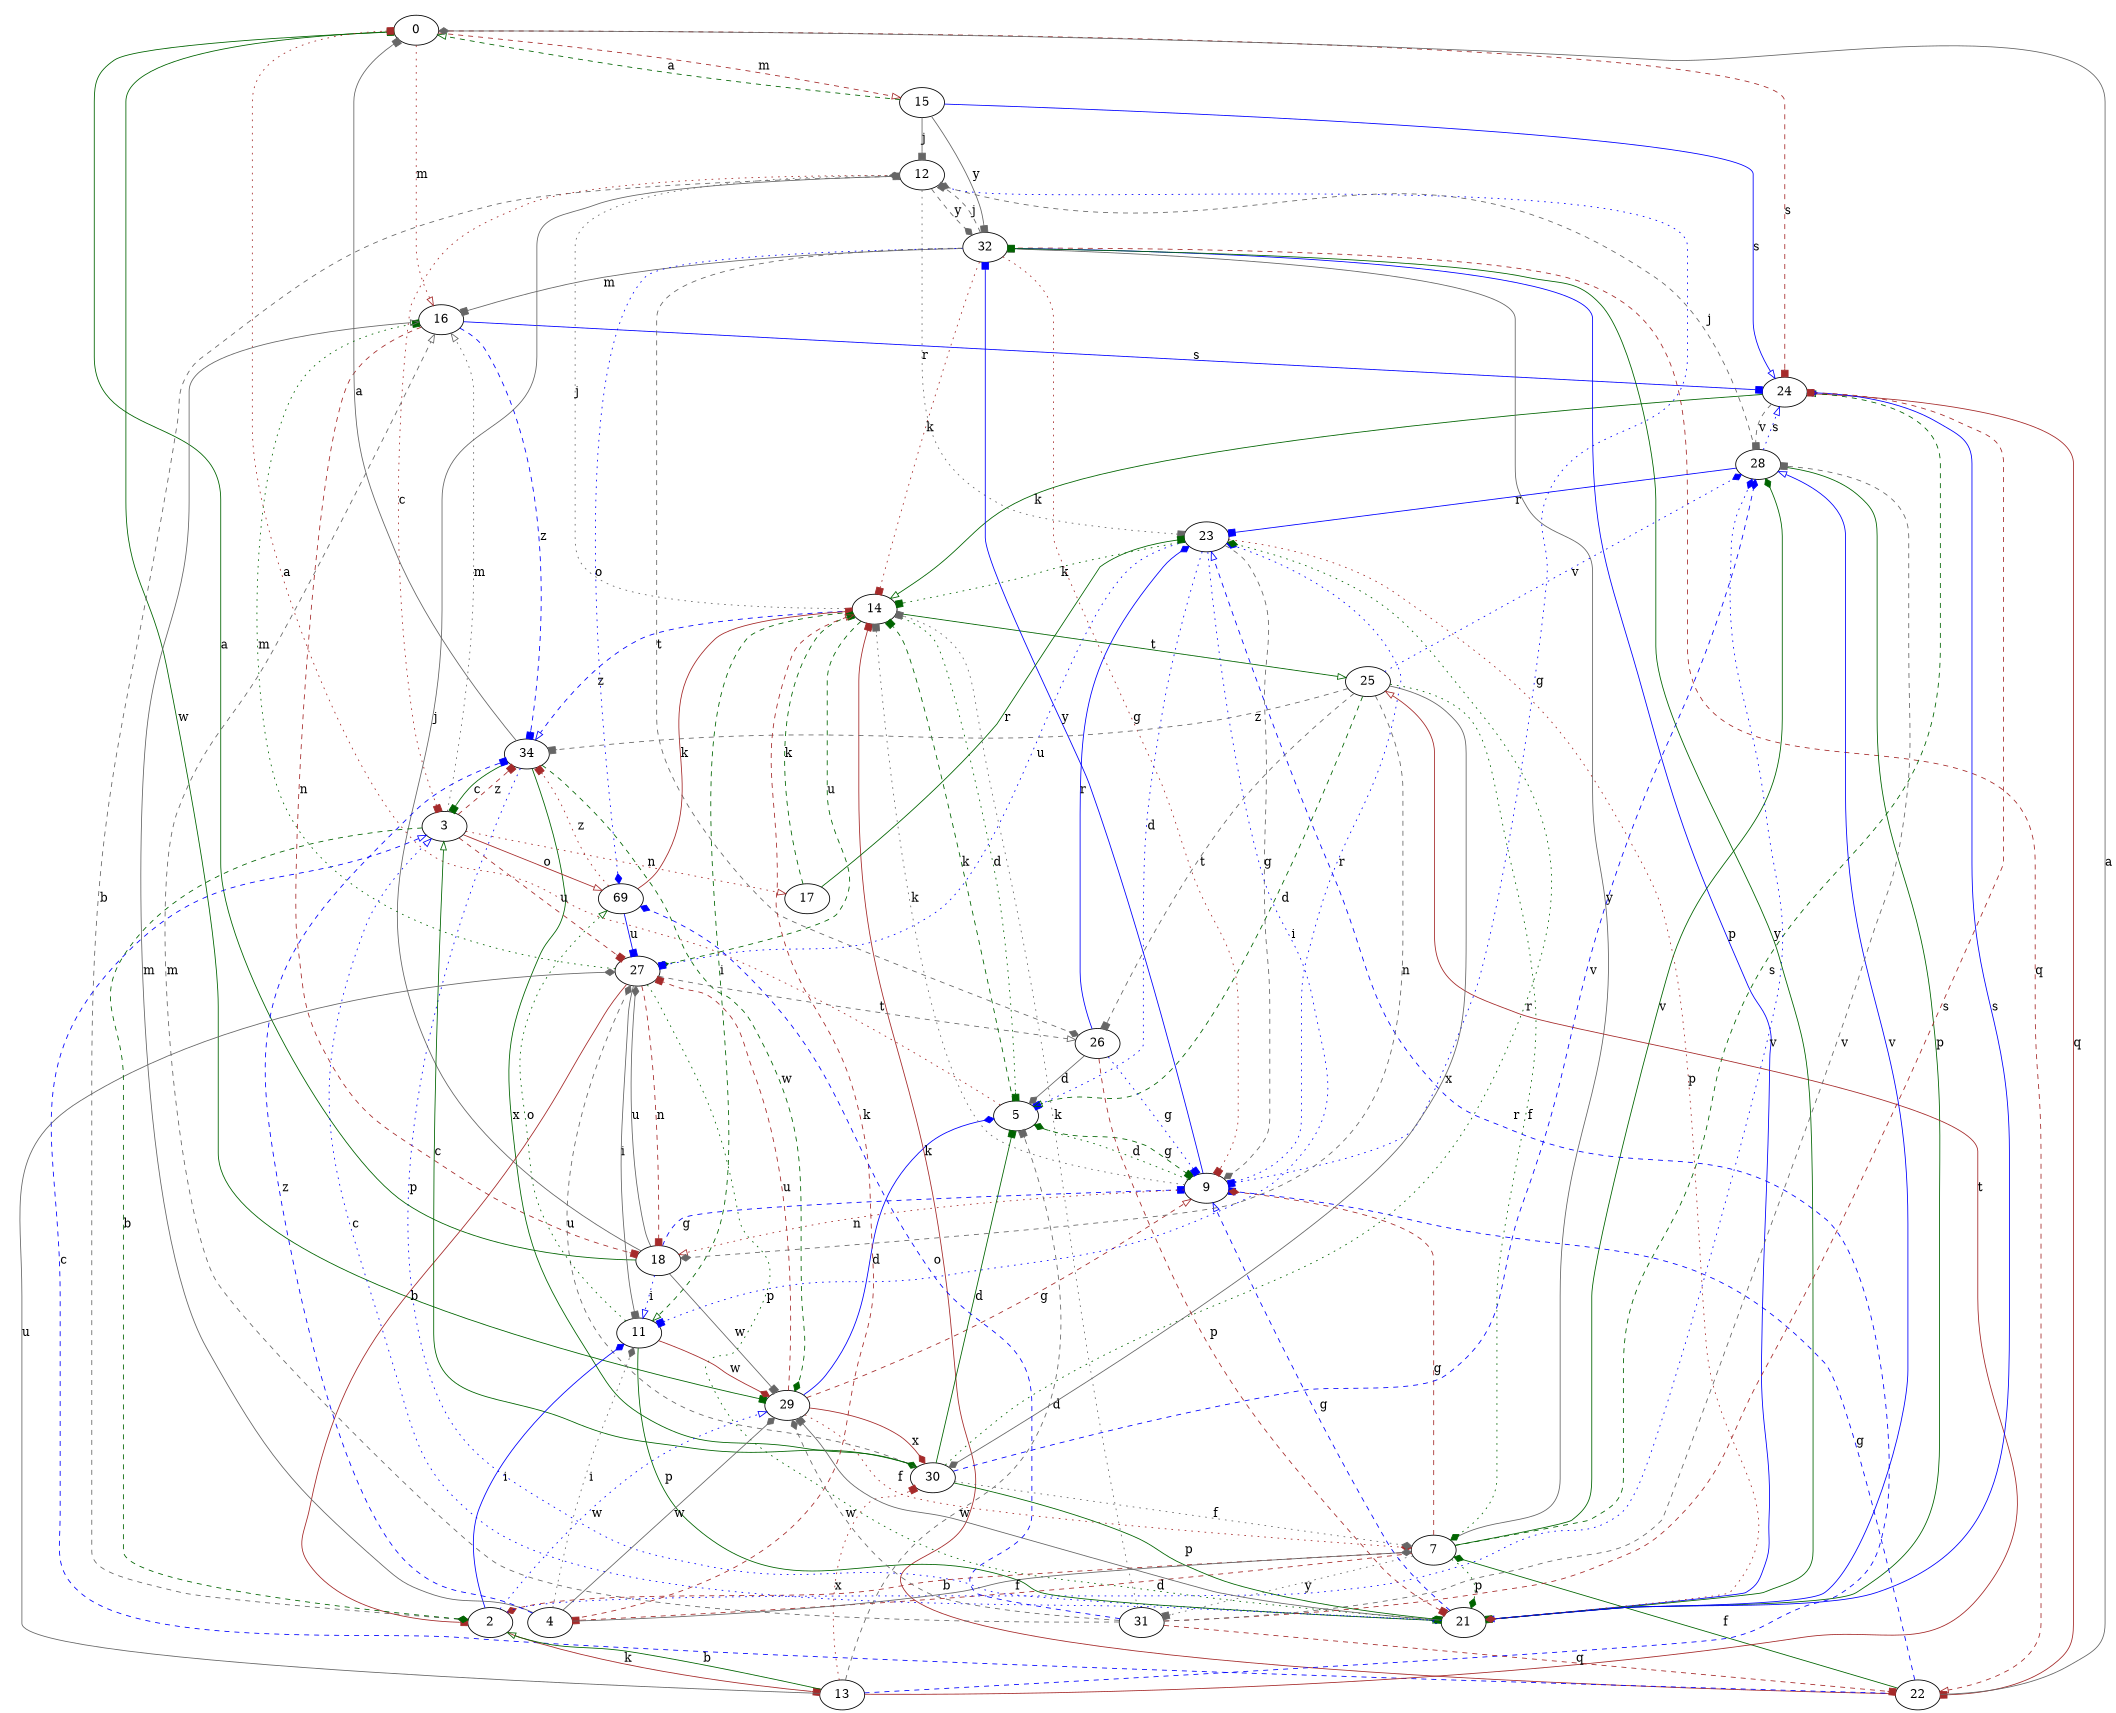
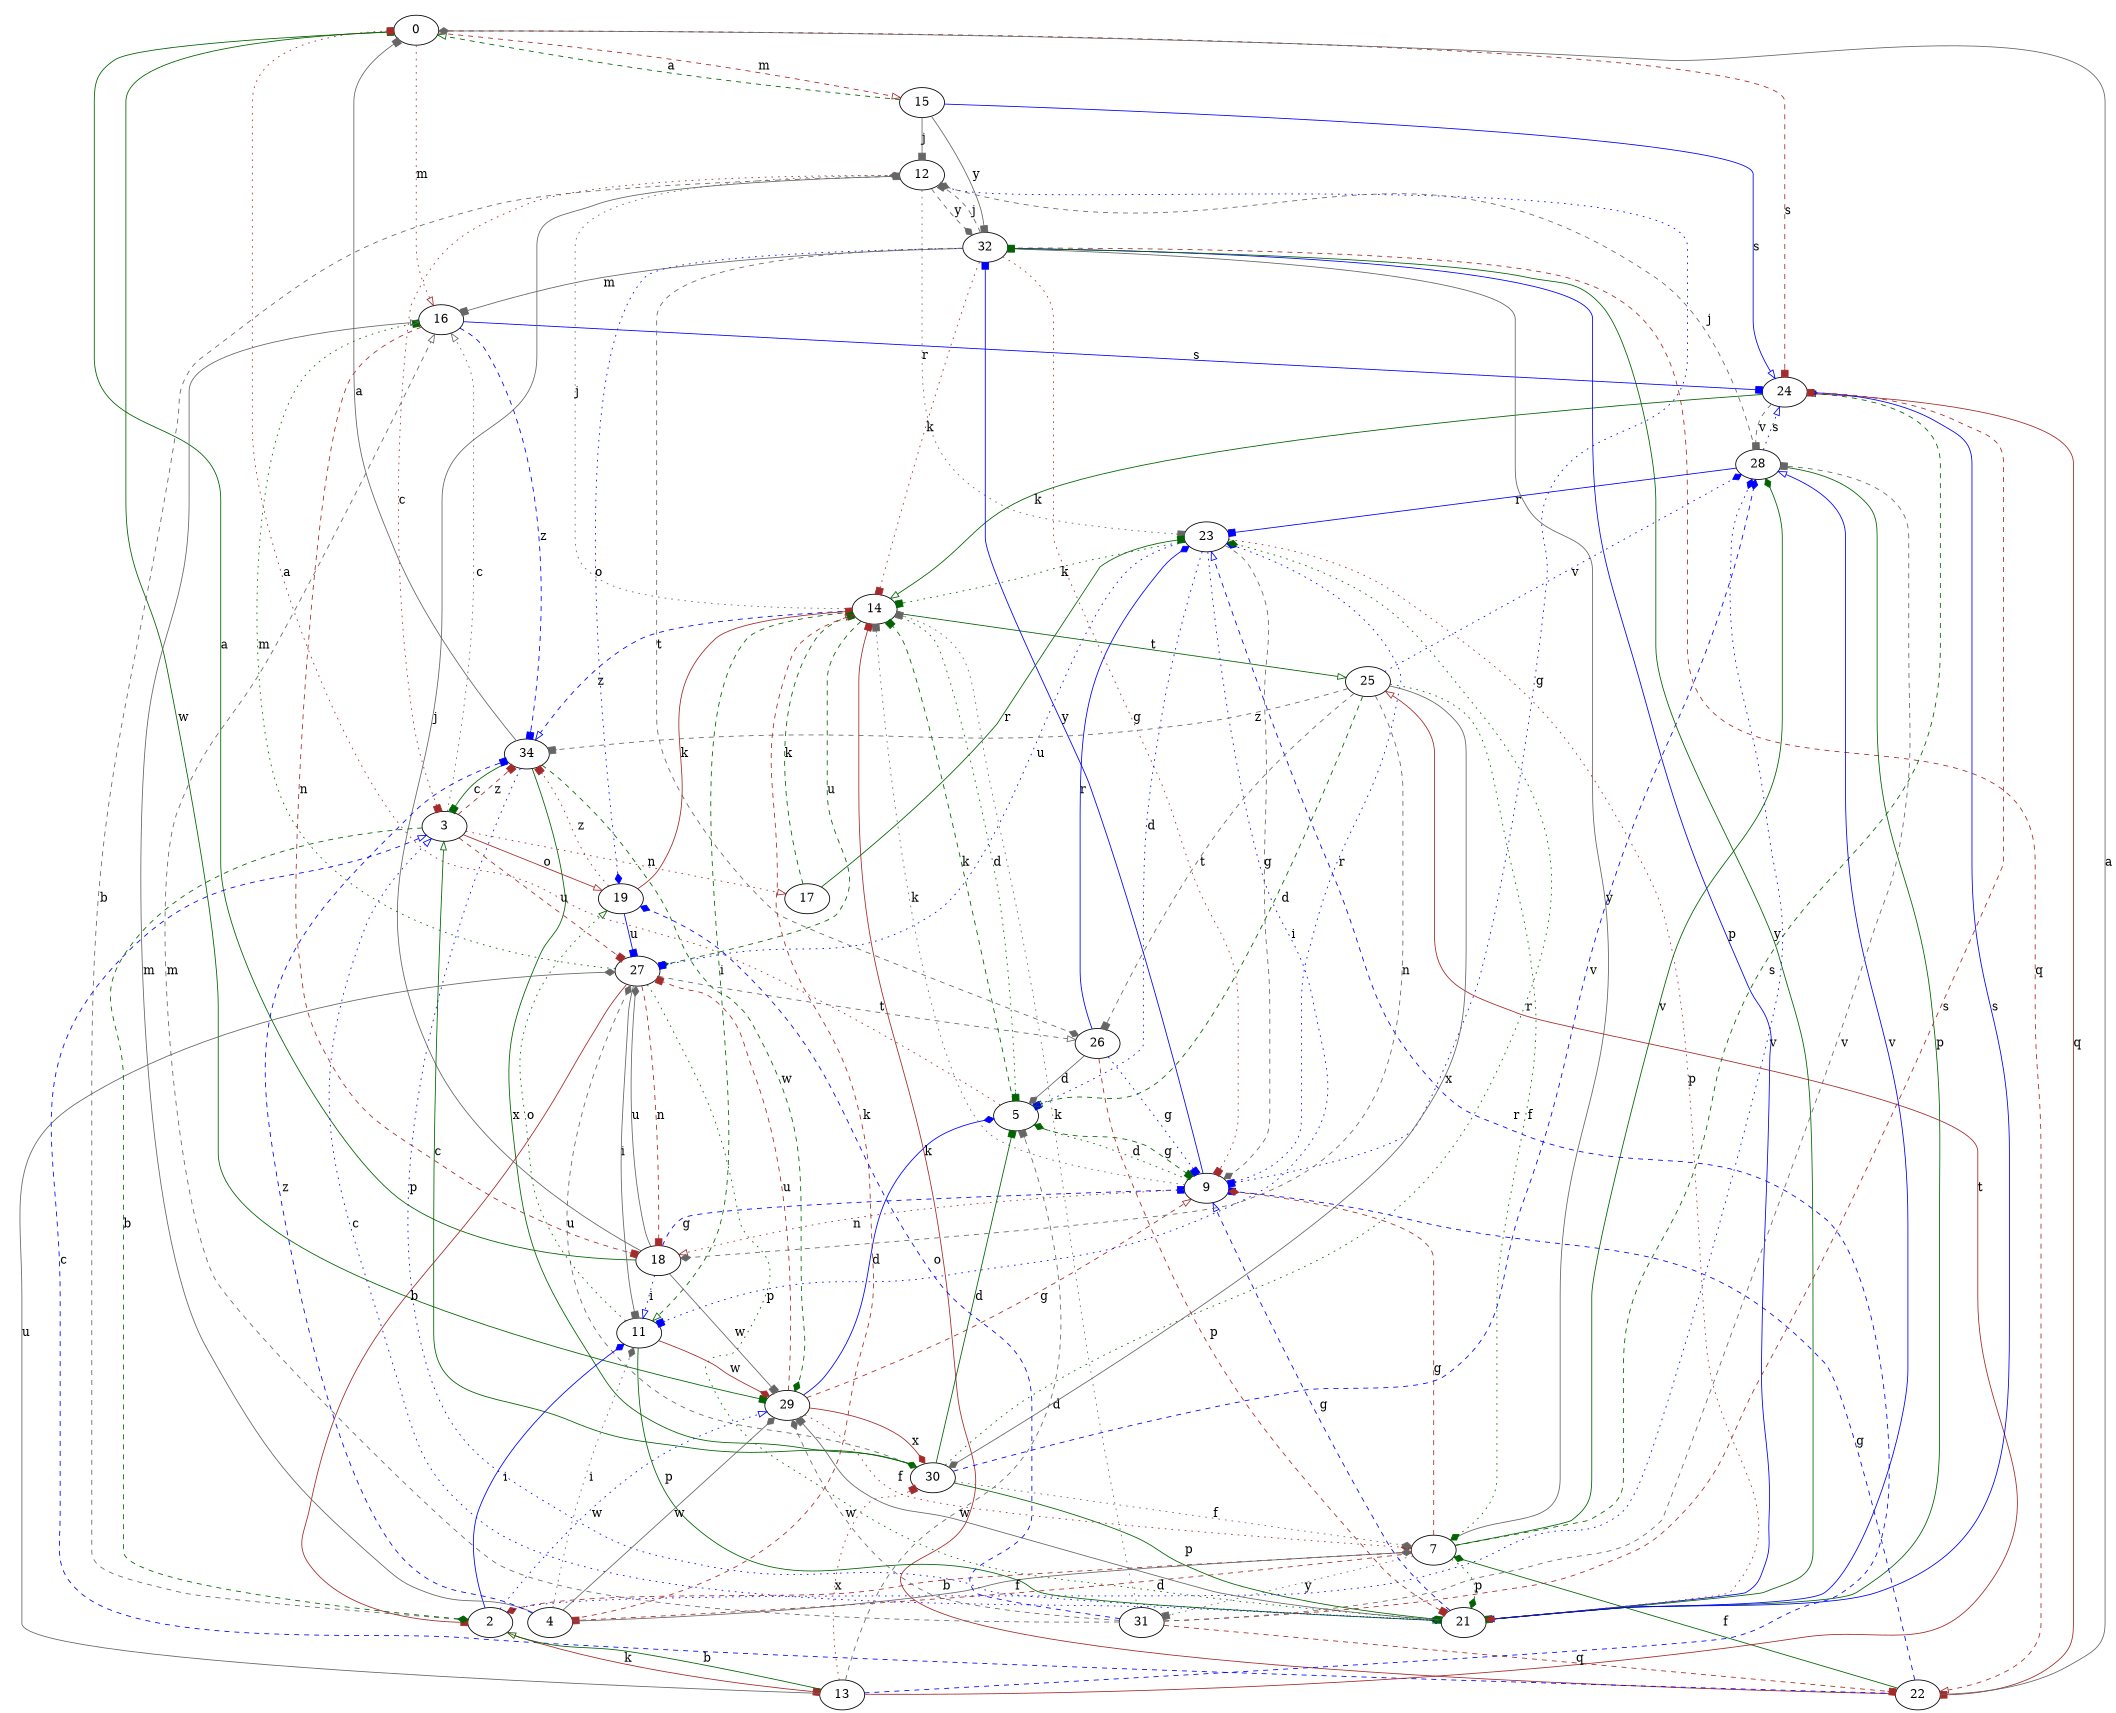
(479, 573) -> (479, 573)
(621, 899) -> (621, 899)
